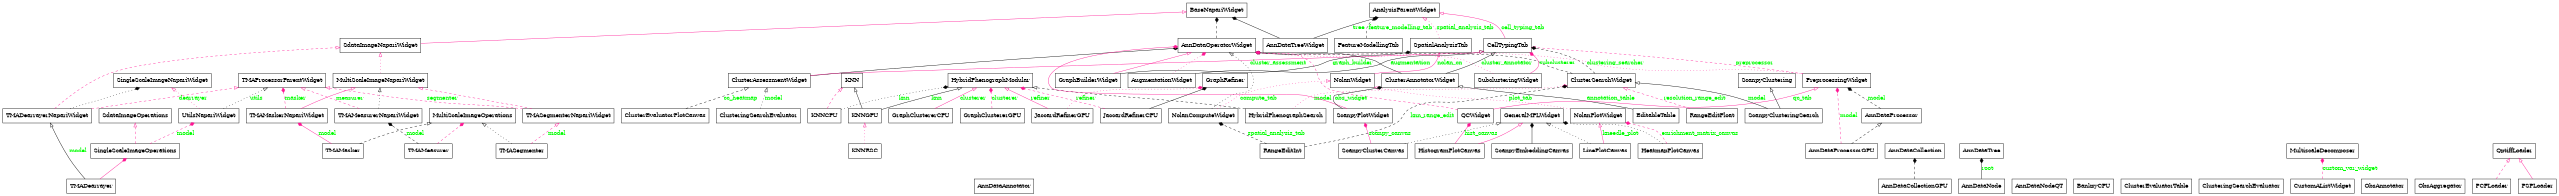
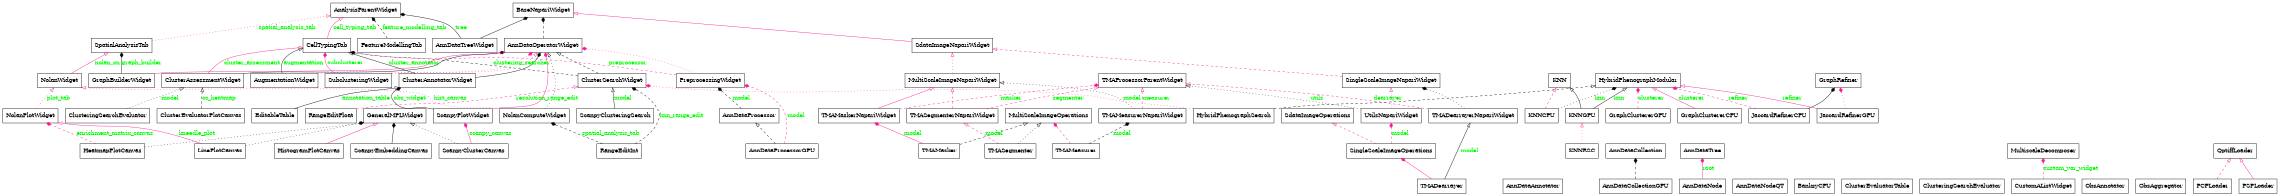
(189, 59) -> (1170, 63)
(1767, 81) -> none
(1258, 98) -> (450, 98)
(1476, 116) -> none
(1982, 171) -> (1702, 171)
